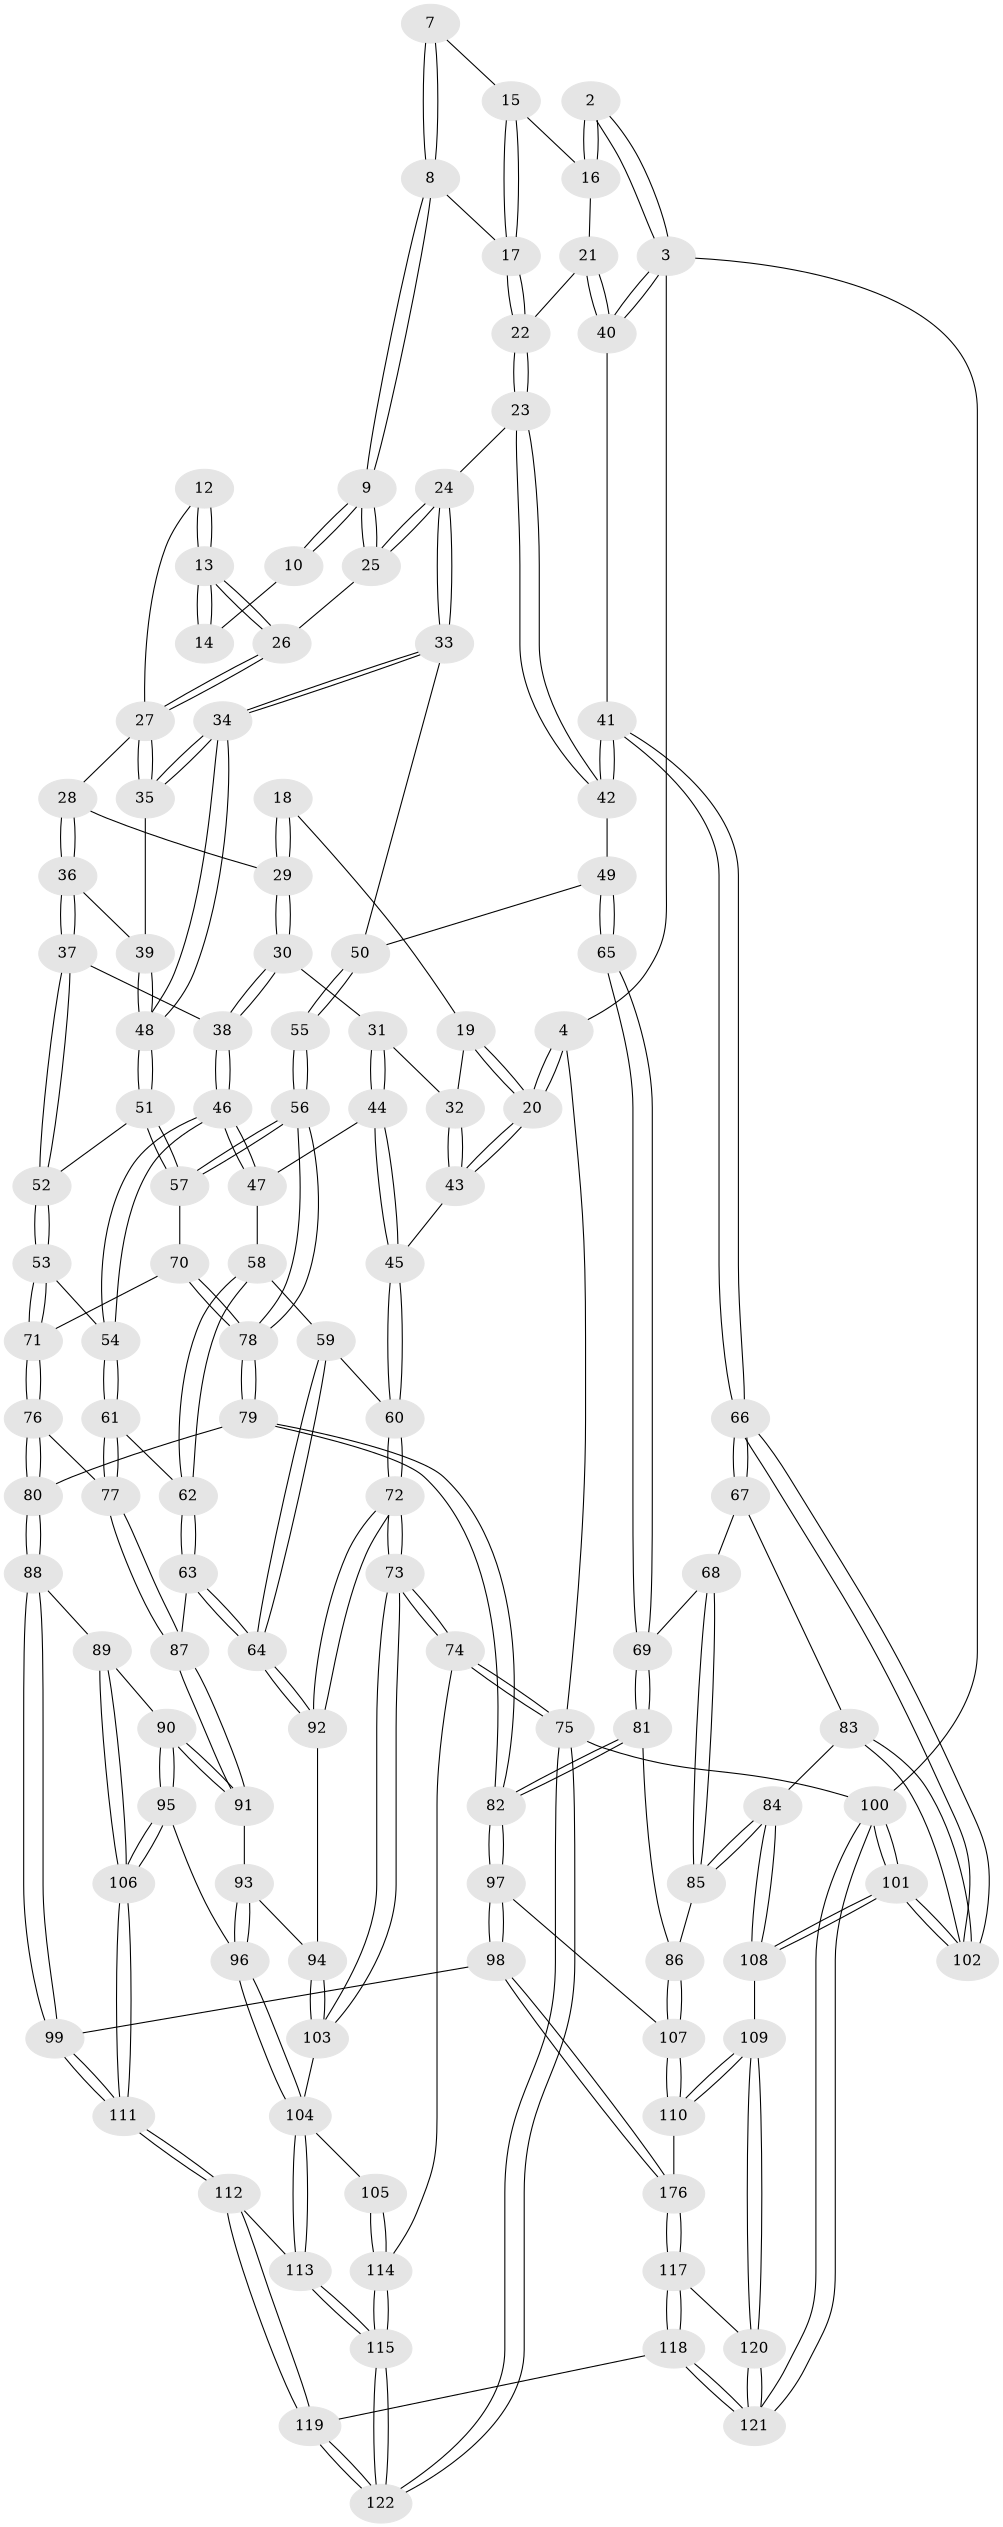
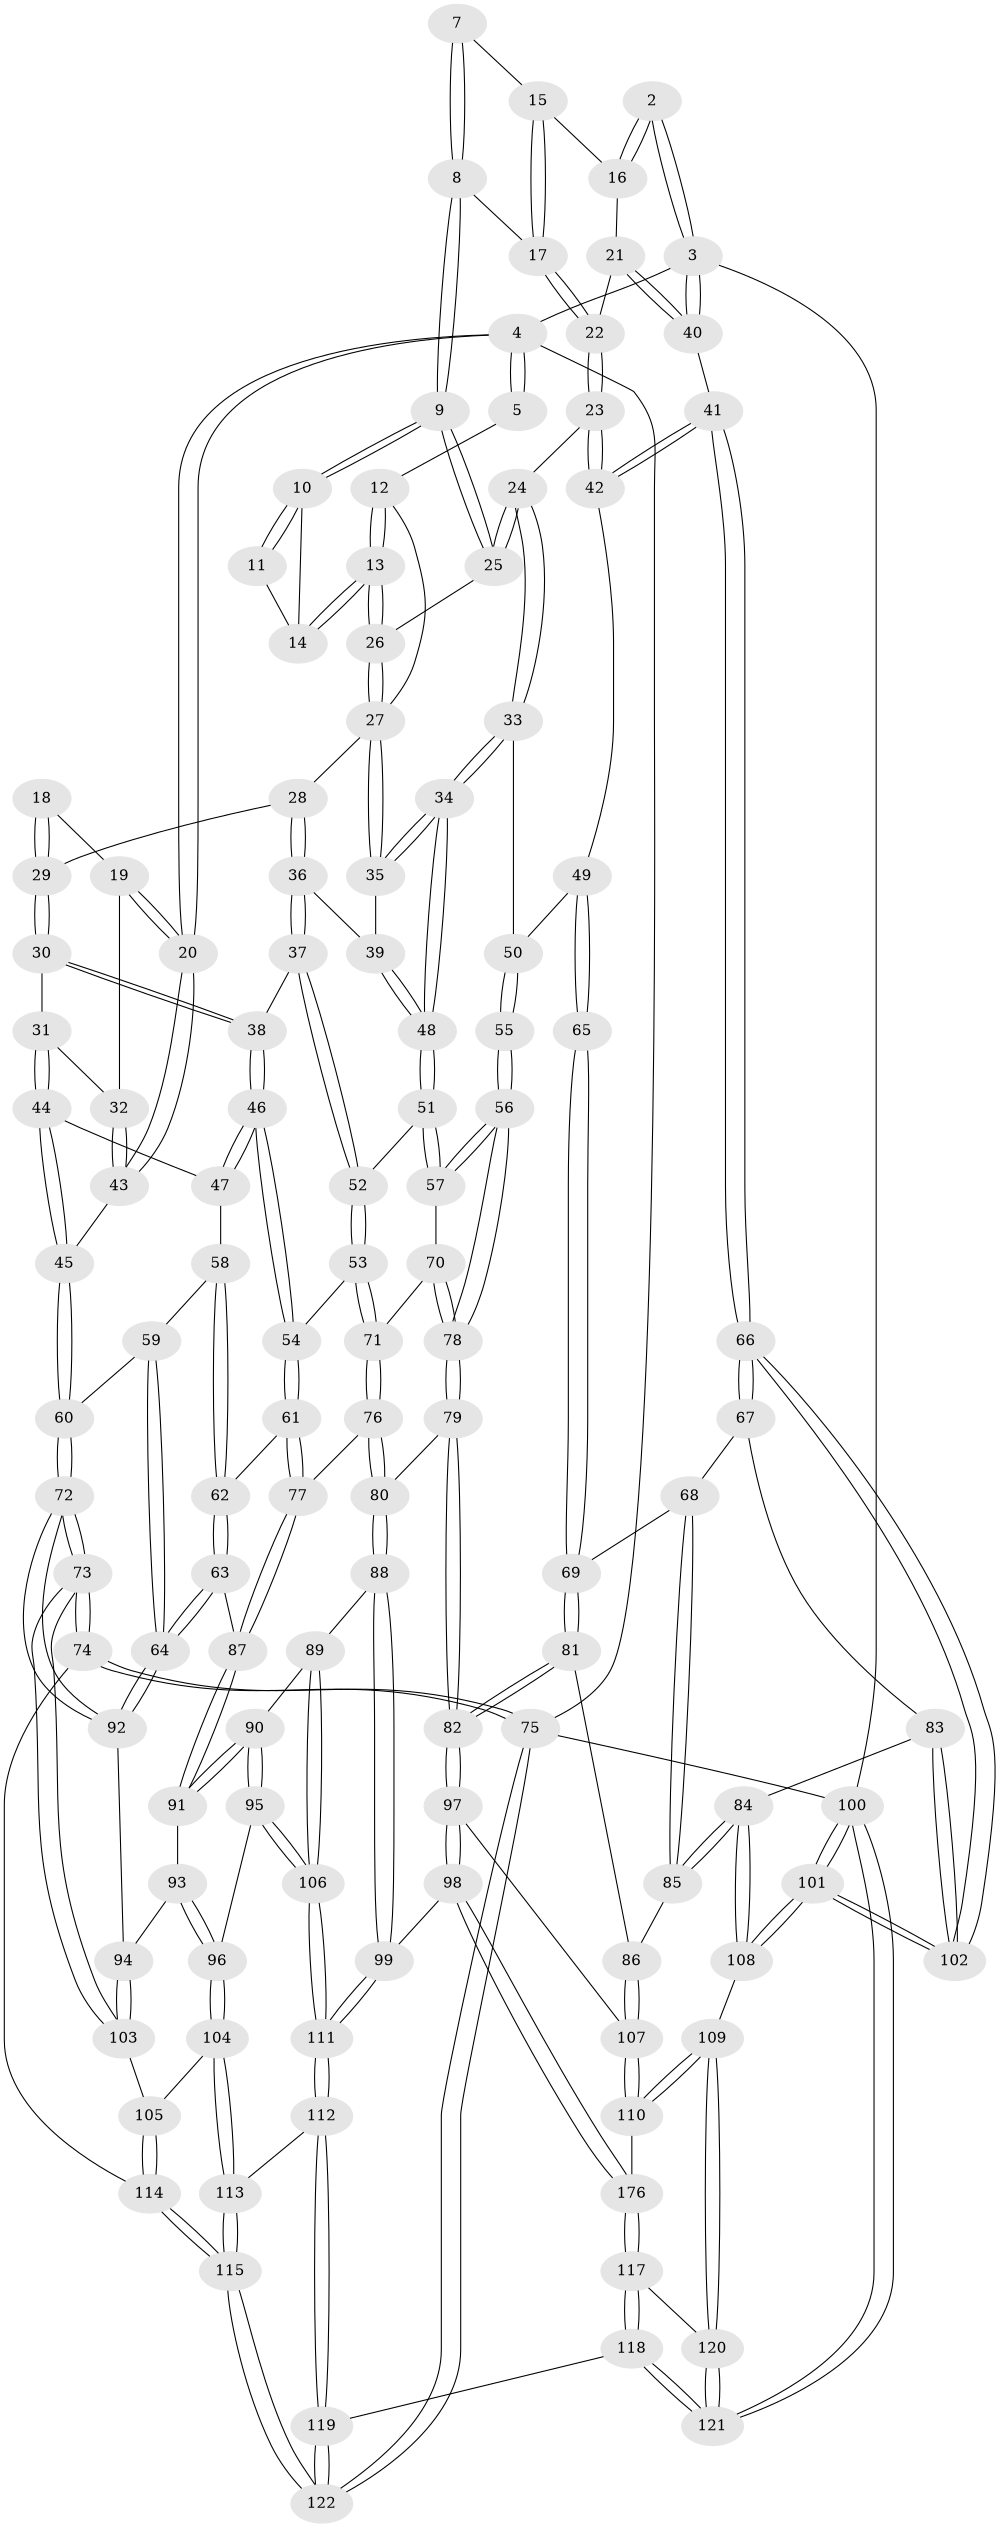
none -> (518, 411)
none -> (257, 566)
(309, 2077) -> (137, 2078)
